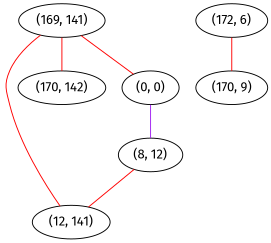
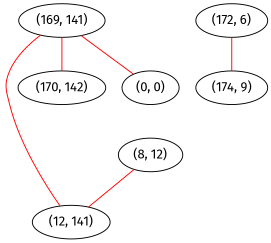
(232, 88) -> (232, 88)
(151, 121) -> none
